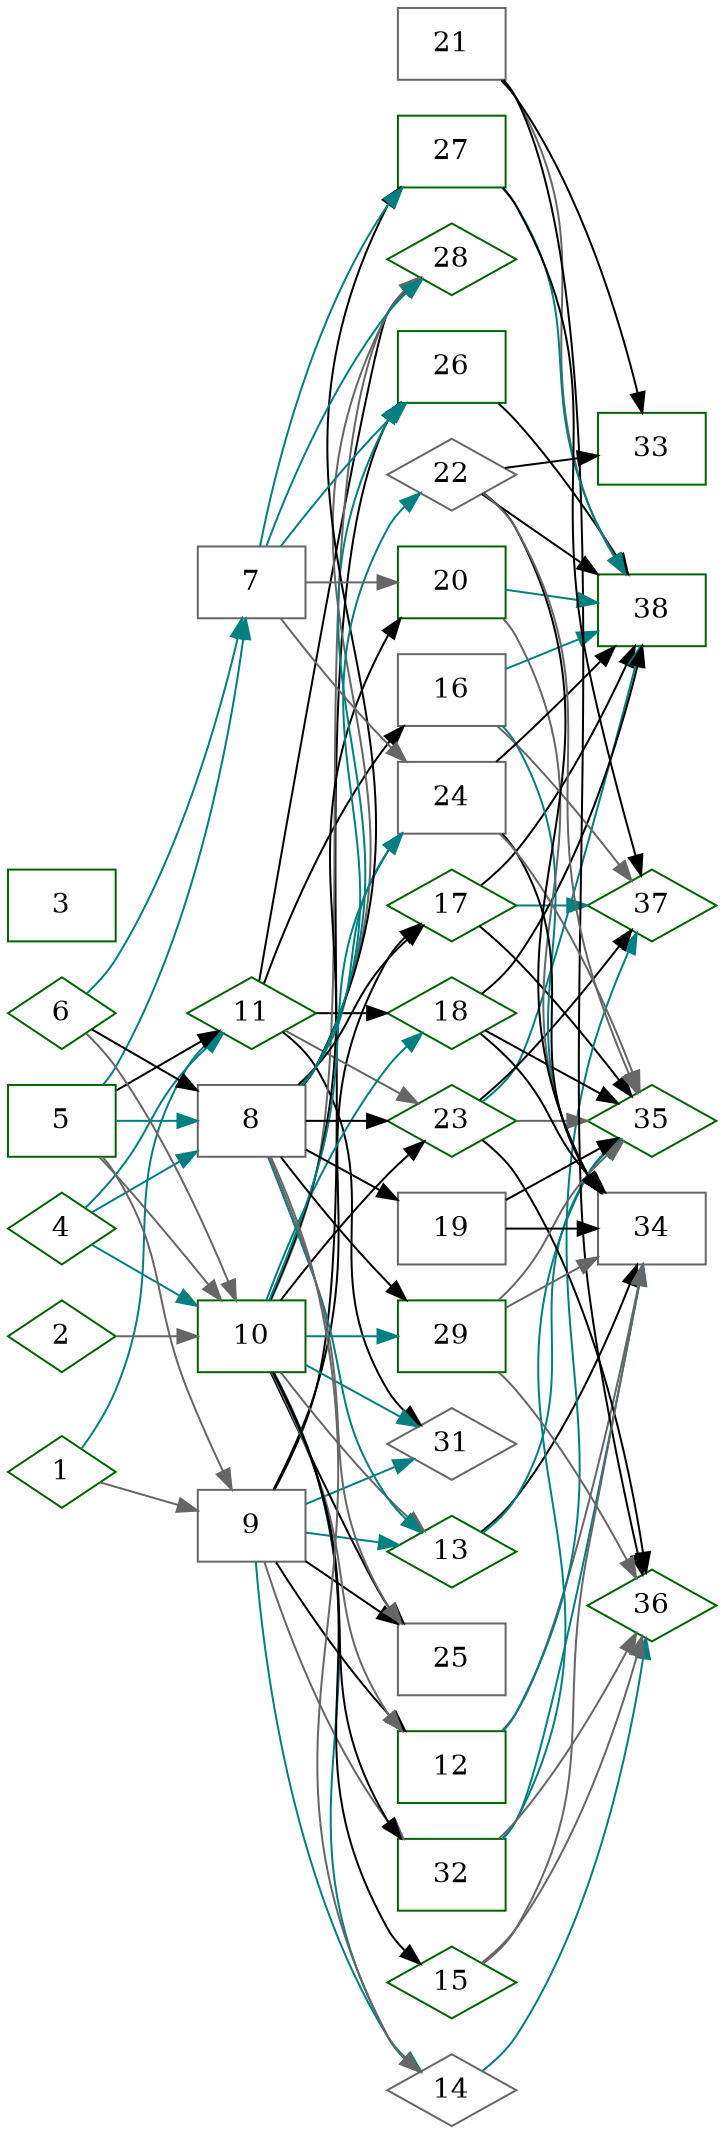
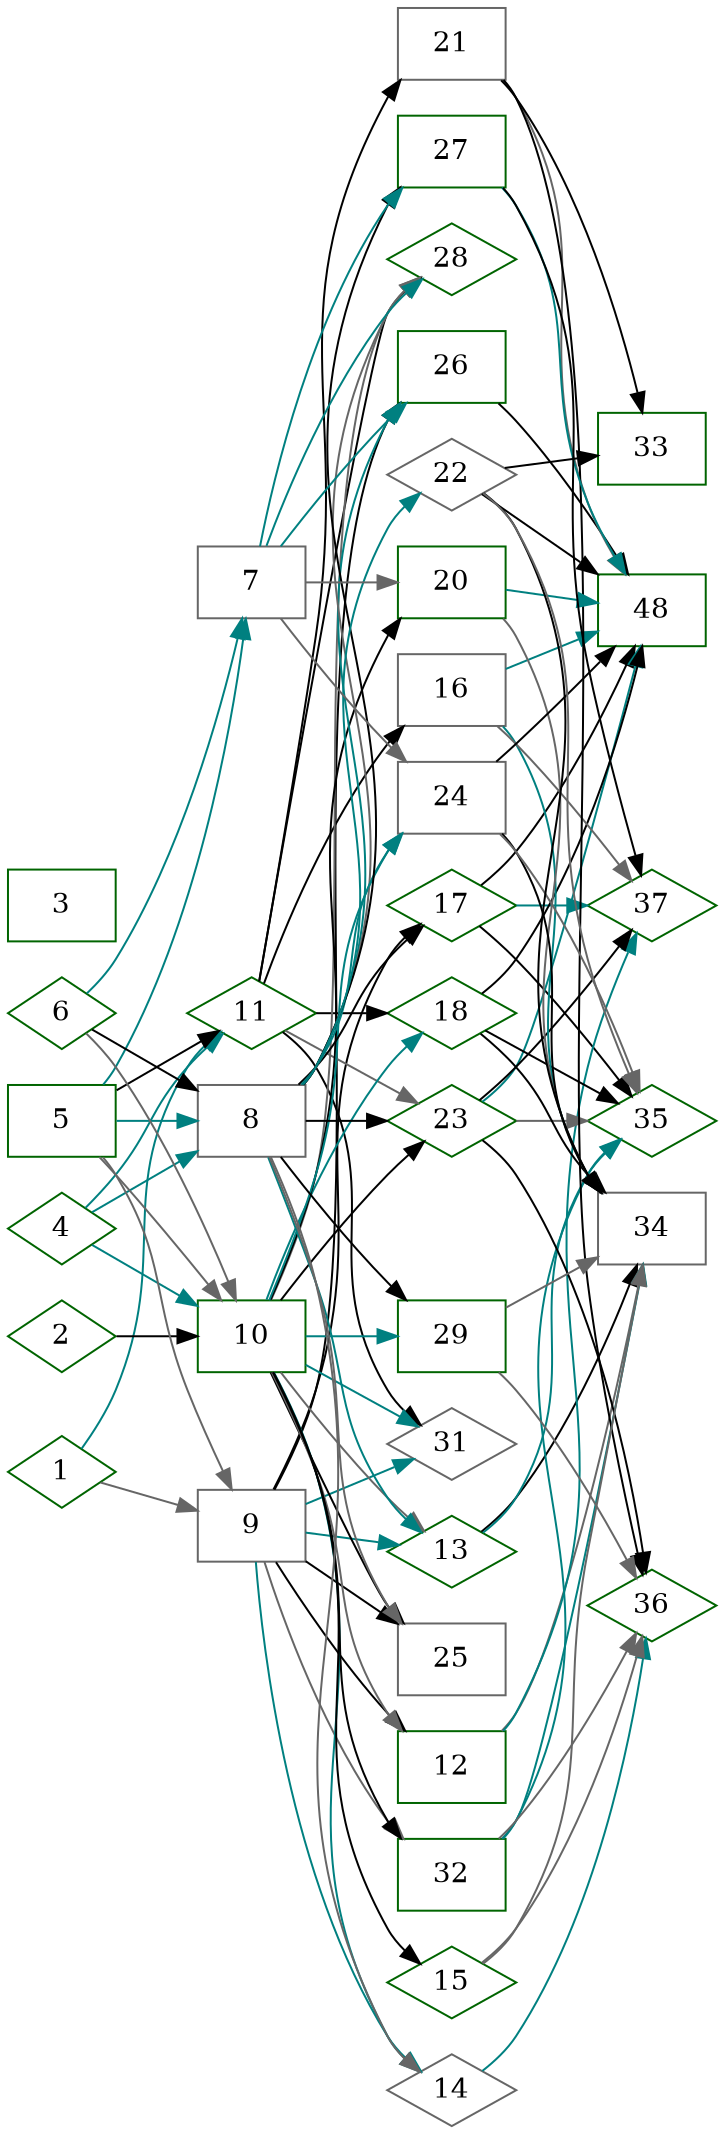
none -> (323, 378)
(652, 610) -> (652, 610)
(452, 1229) -> none
(542, 1247) -> none
(147, 1336) -> (147, 1336)
